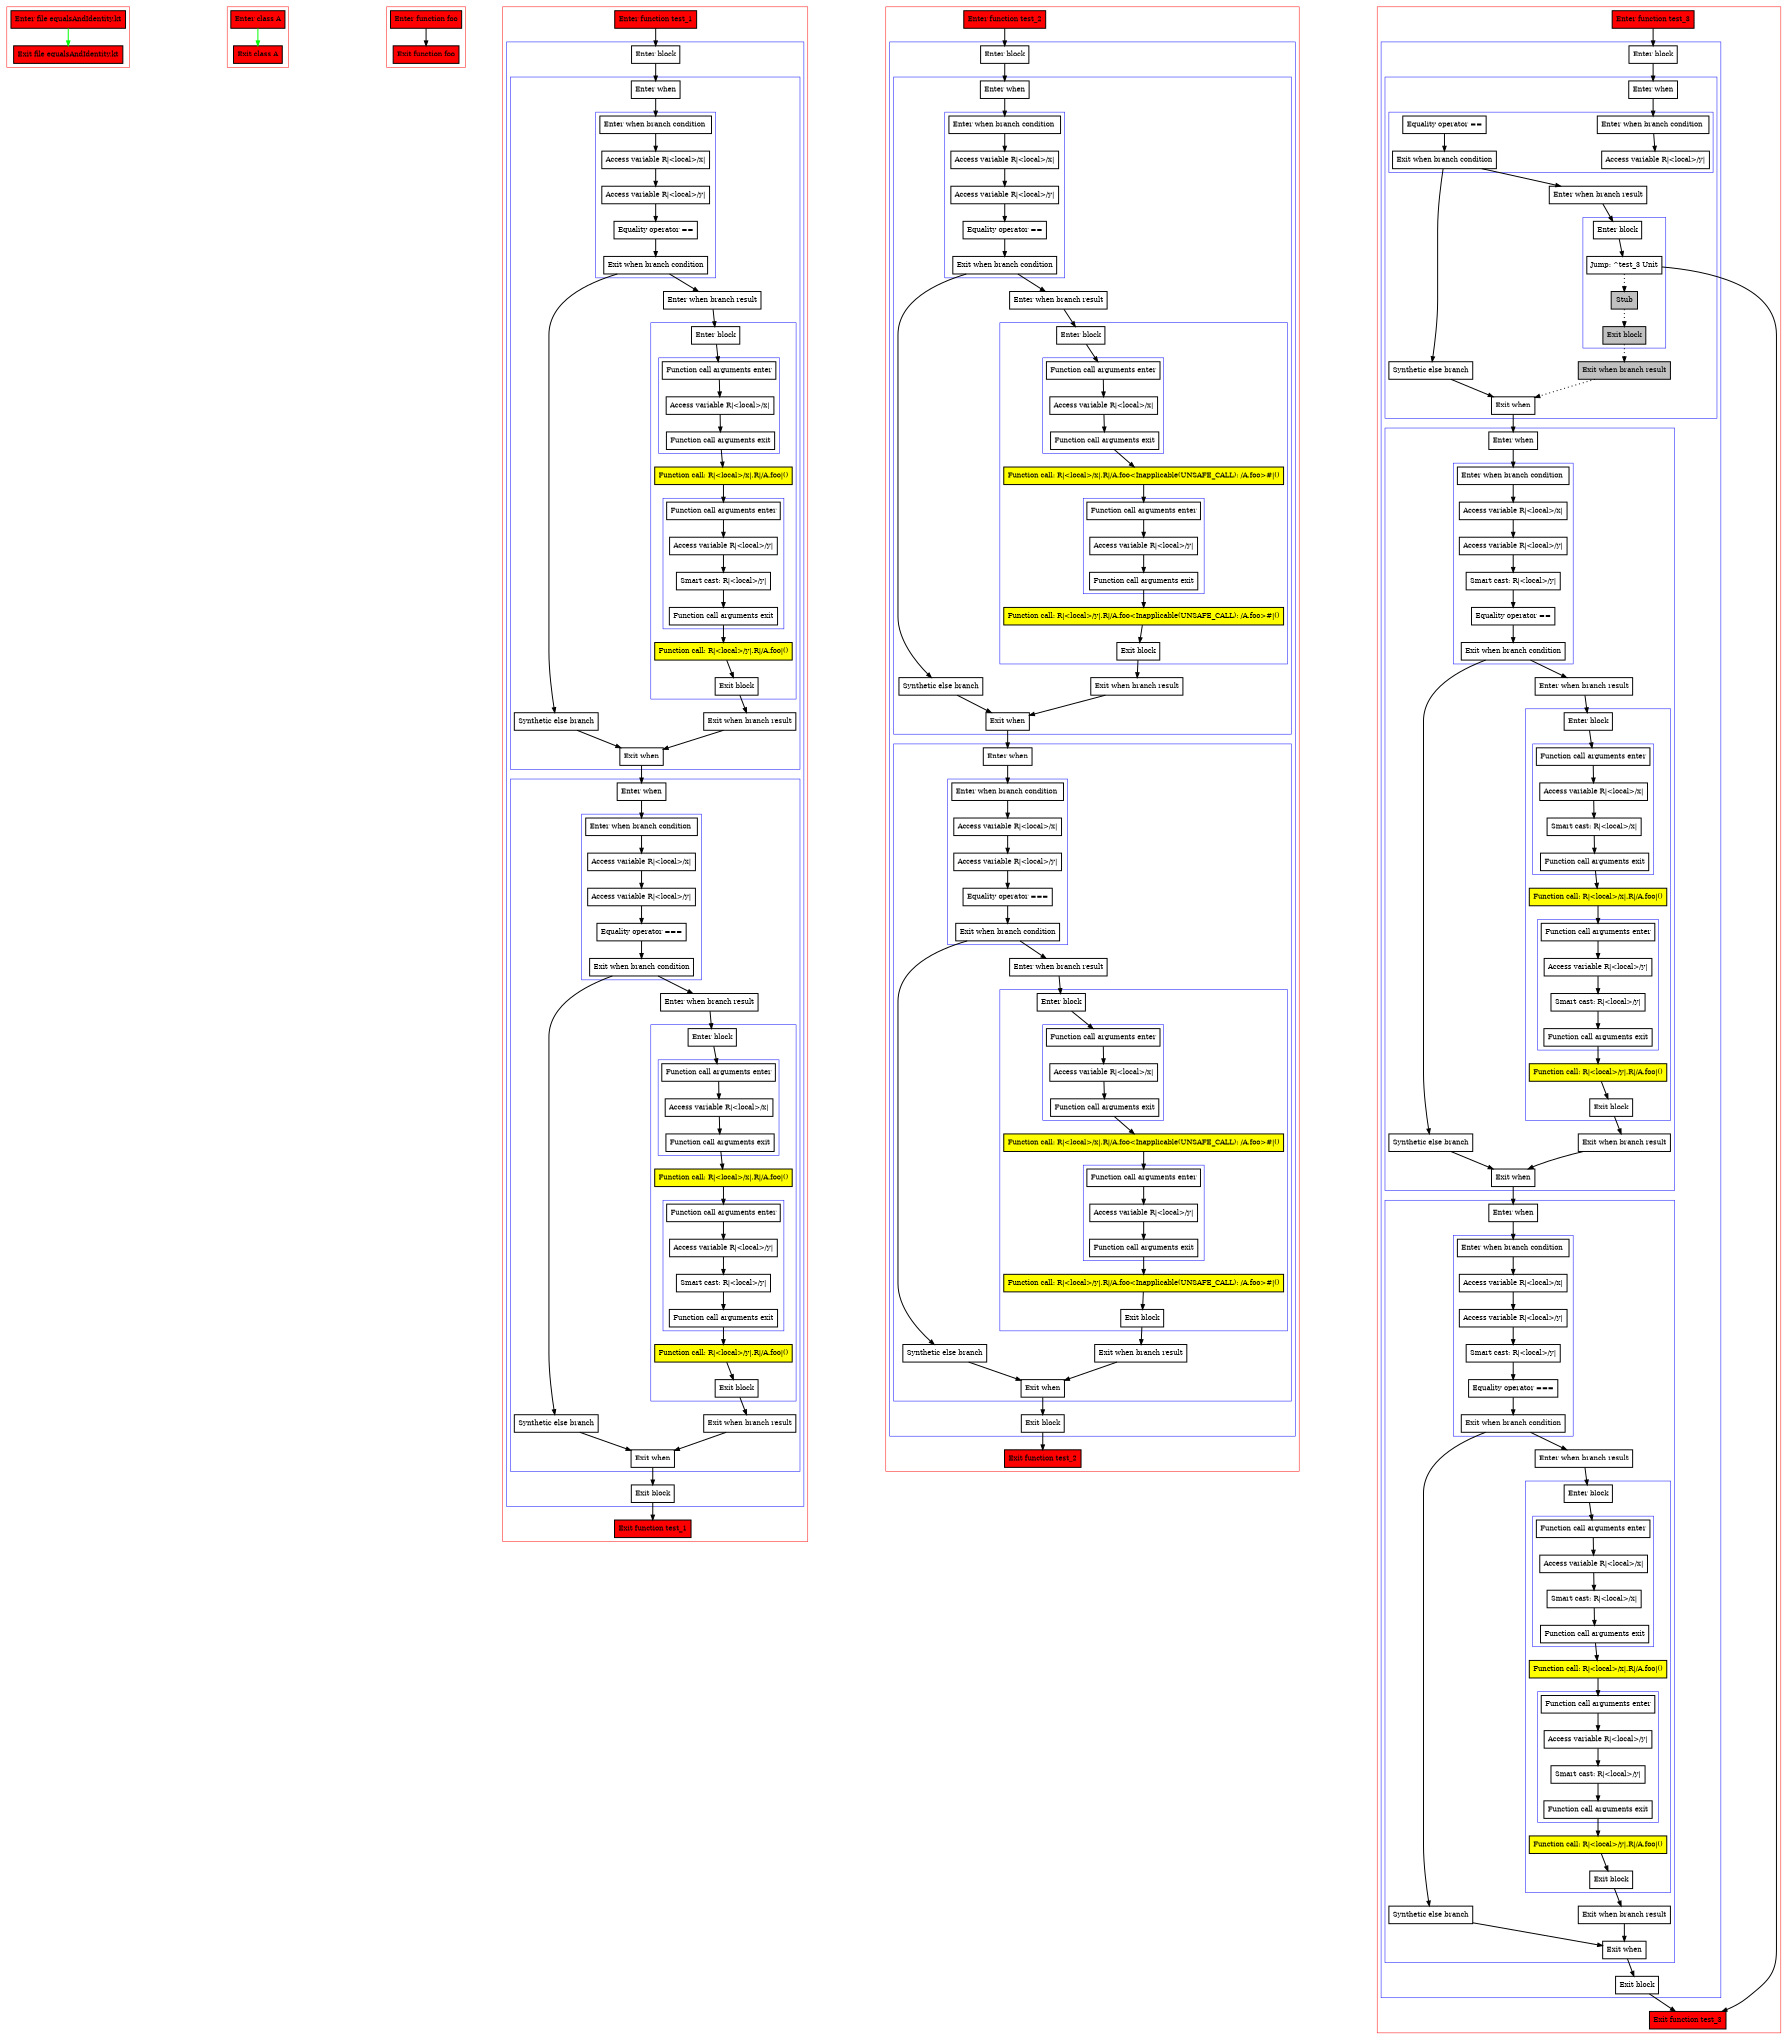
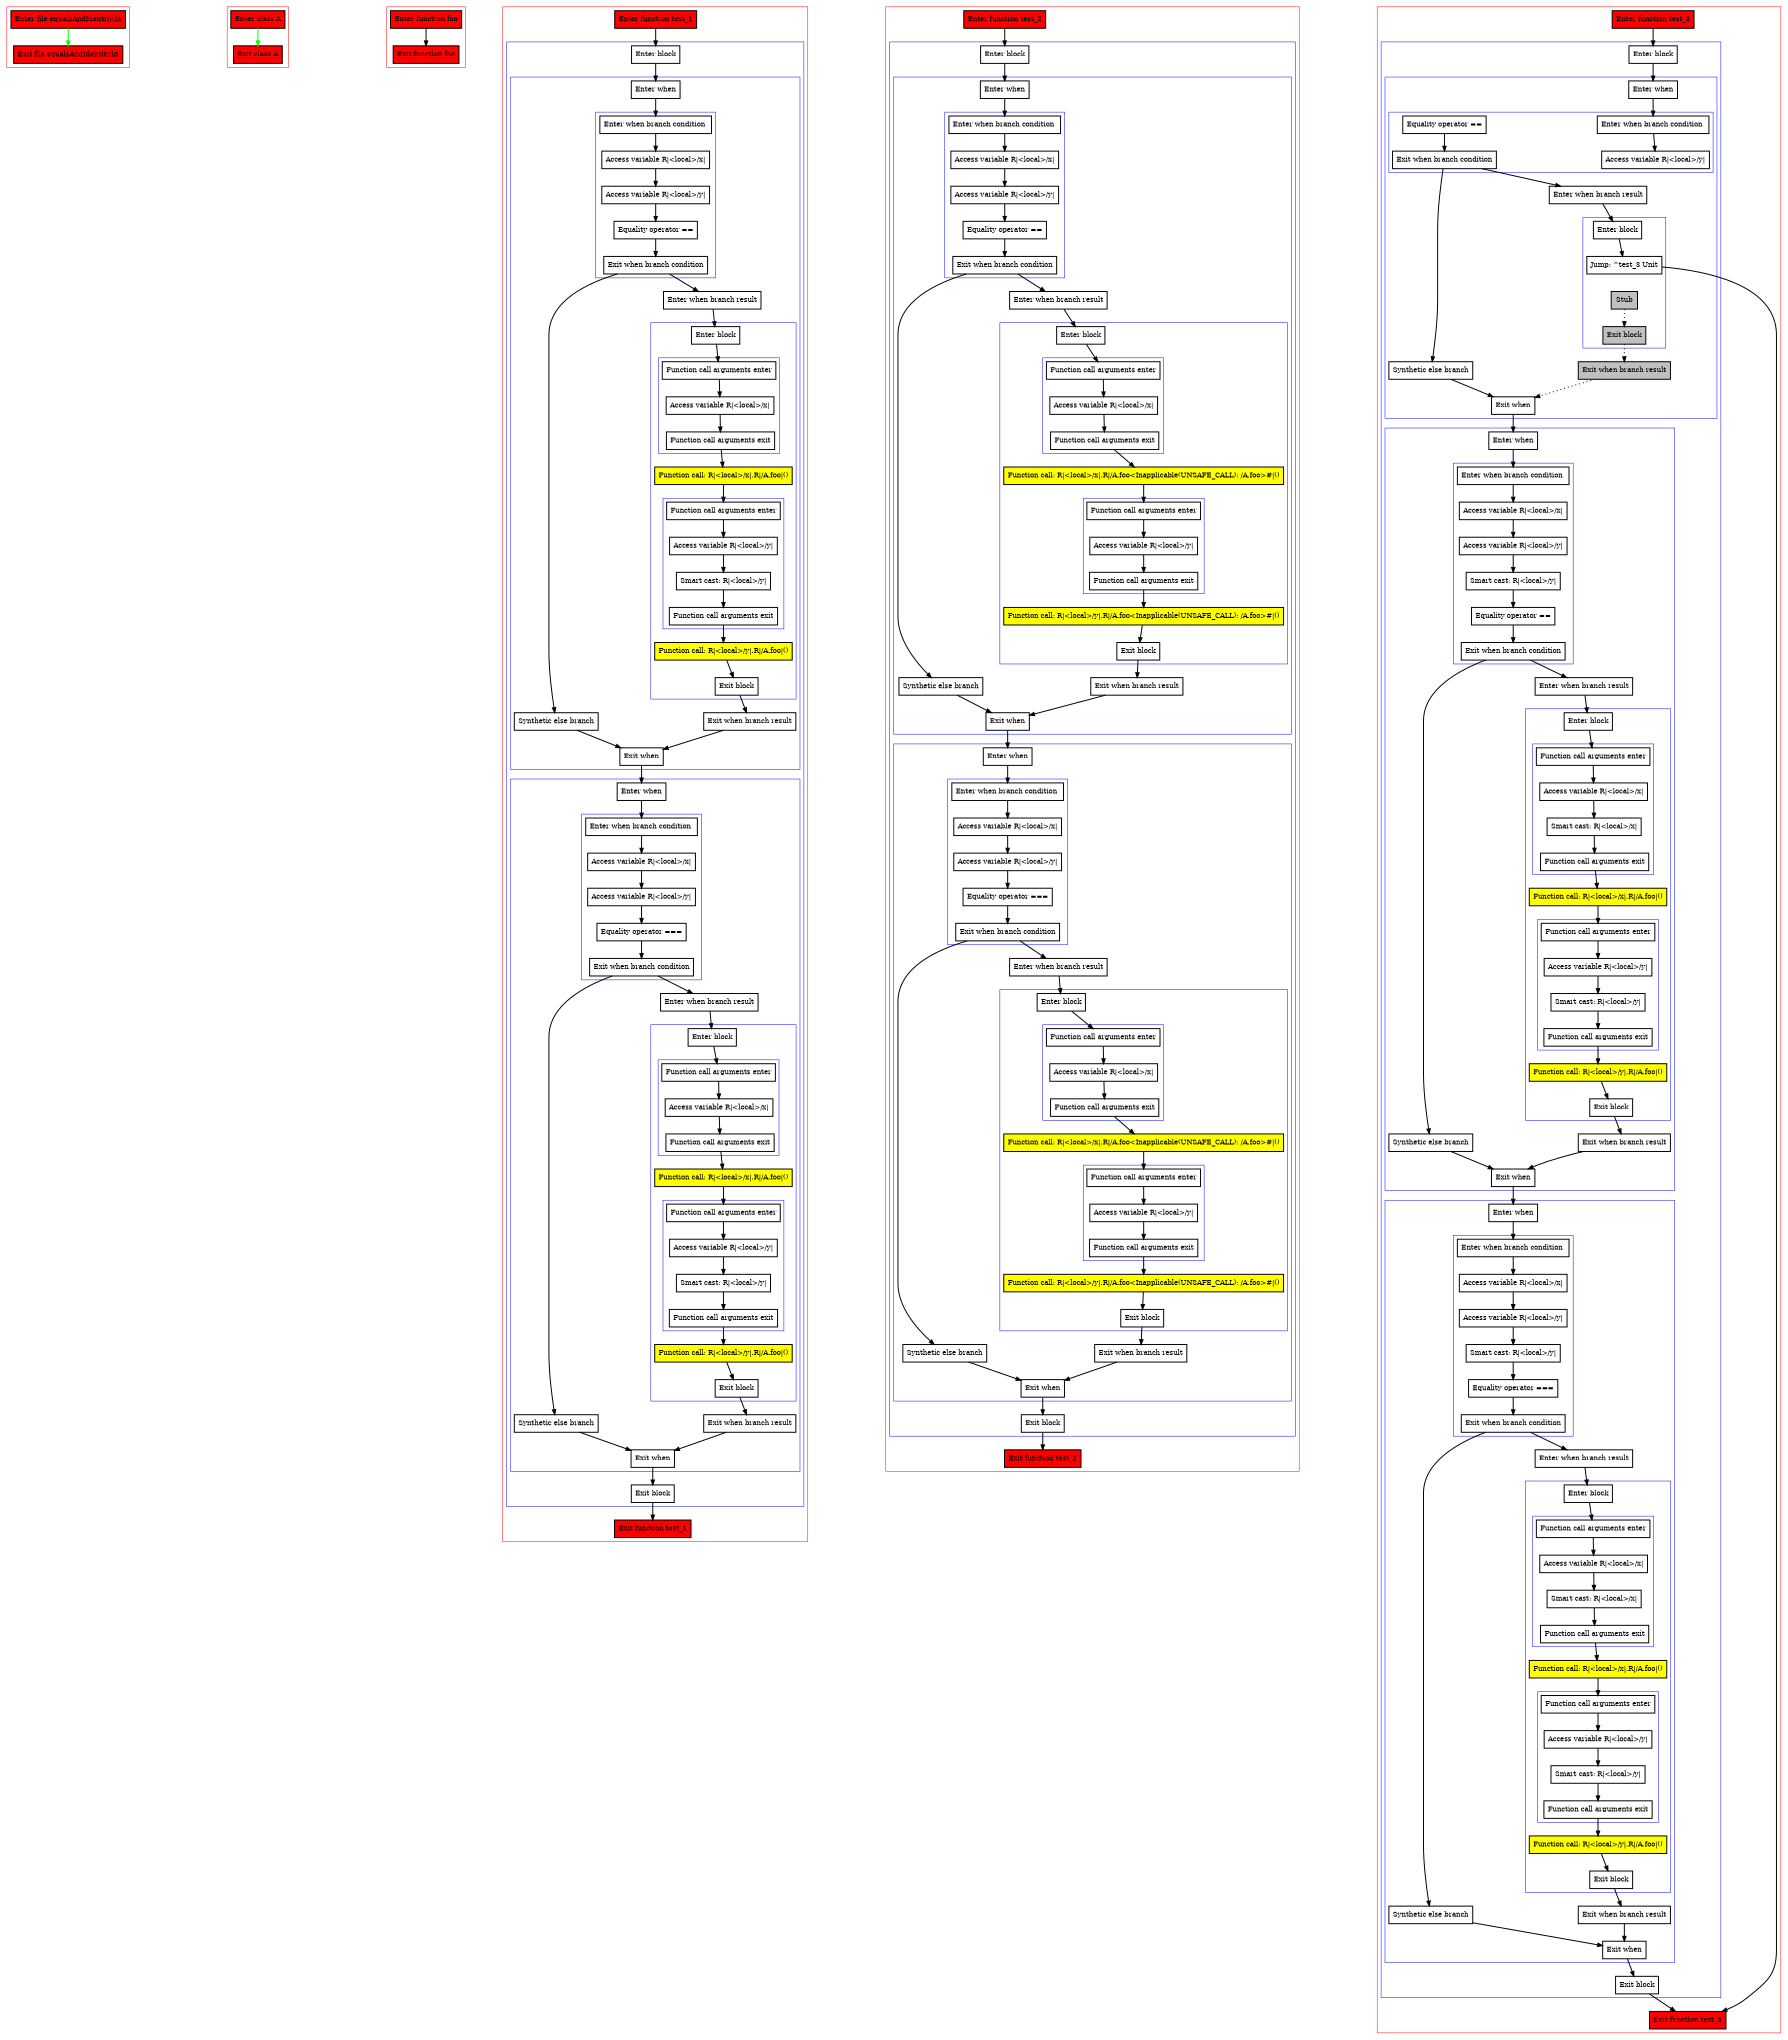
(1624, 280) -> none
